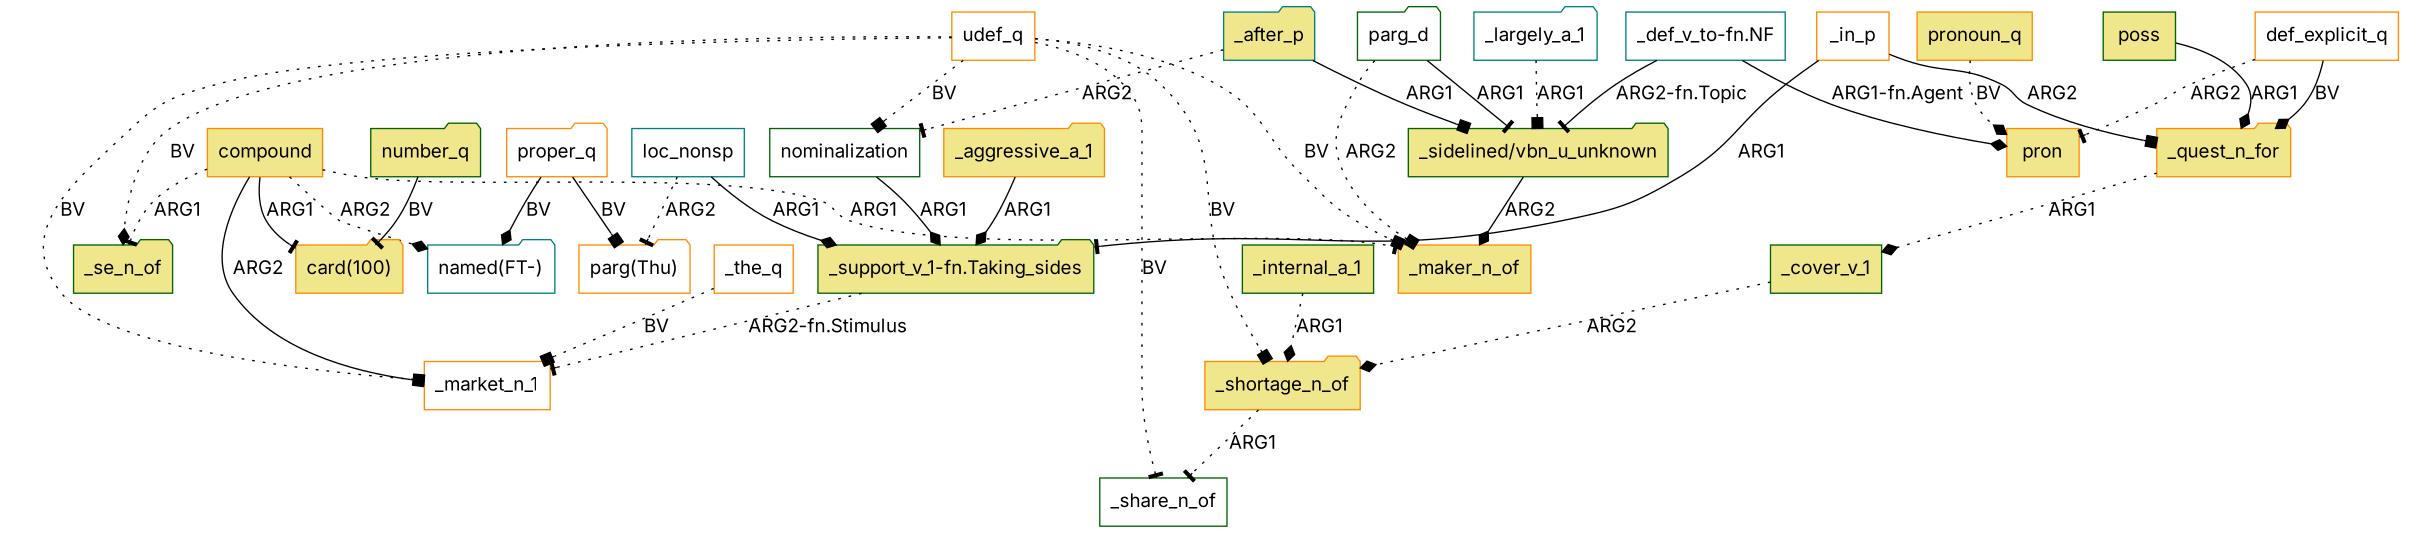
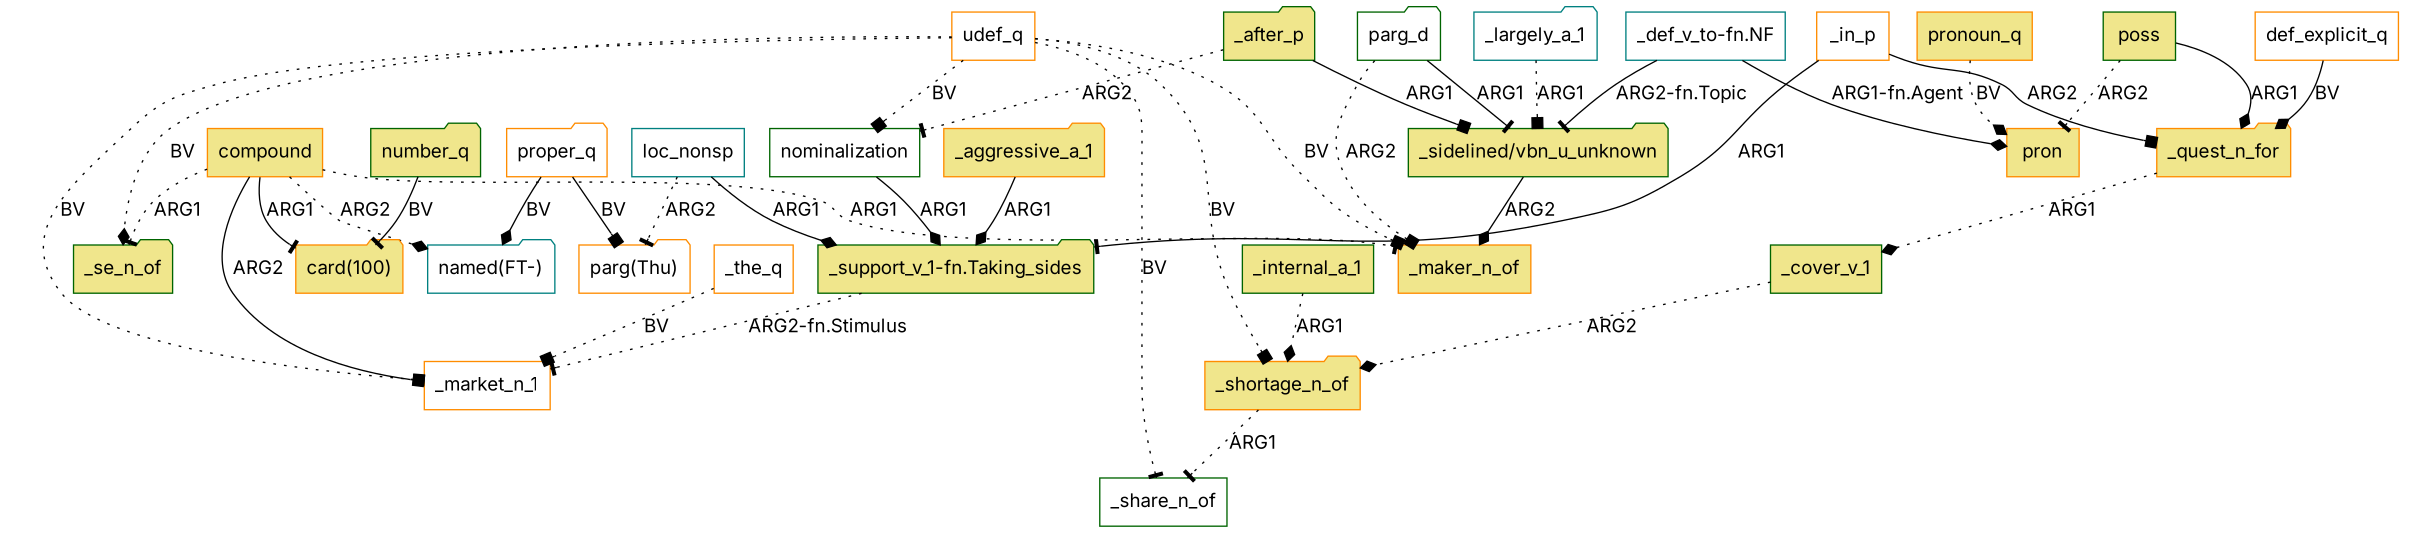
(1269, 36) -> (1269, 36)
(2170, 96) -> (2094, 92)
